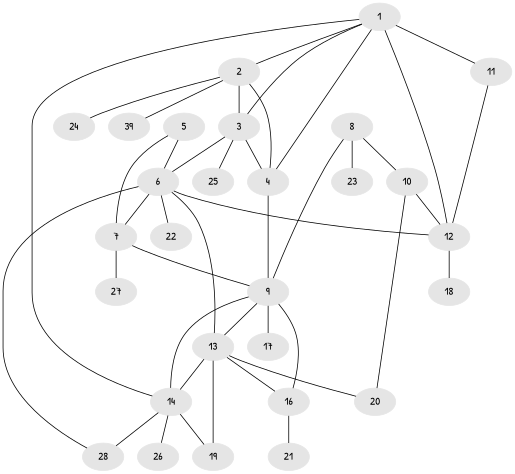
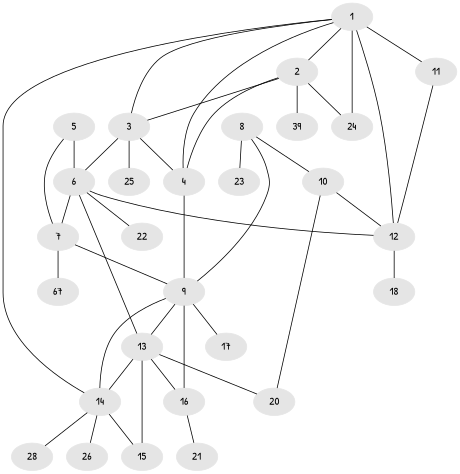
none -> (352, 72)
(116, 292) -> (58, 292)
(3, 296) -> none
(213, 457) -> (142, 457)
